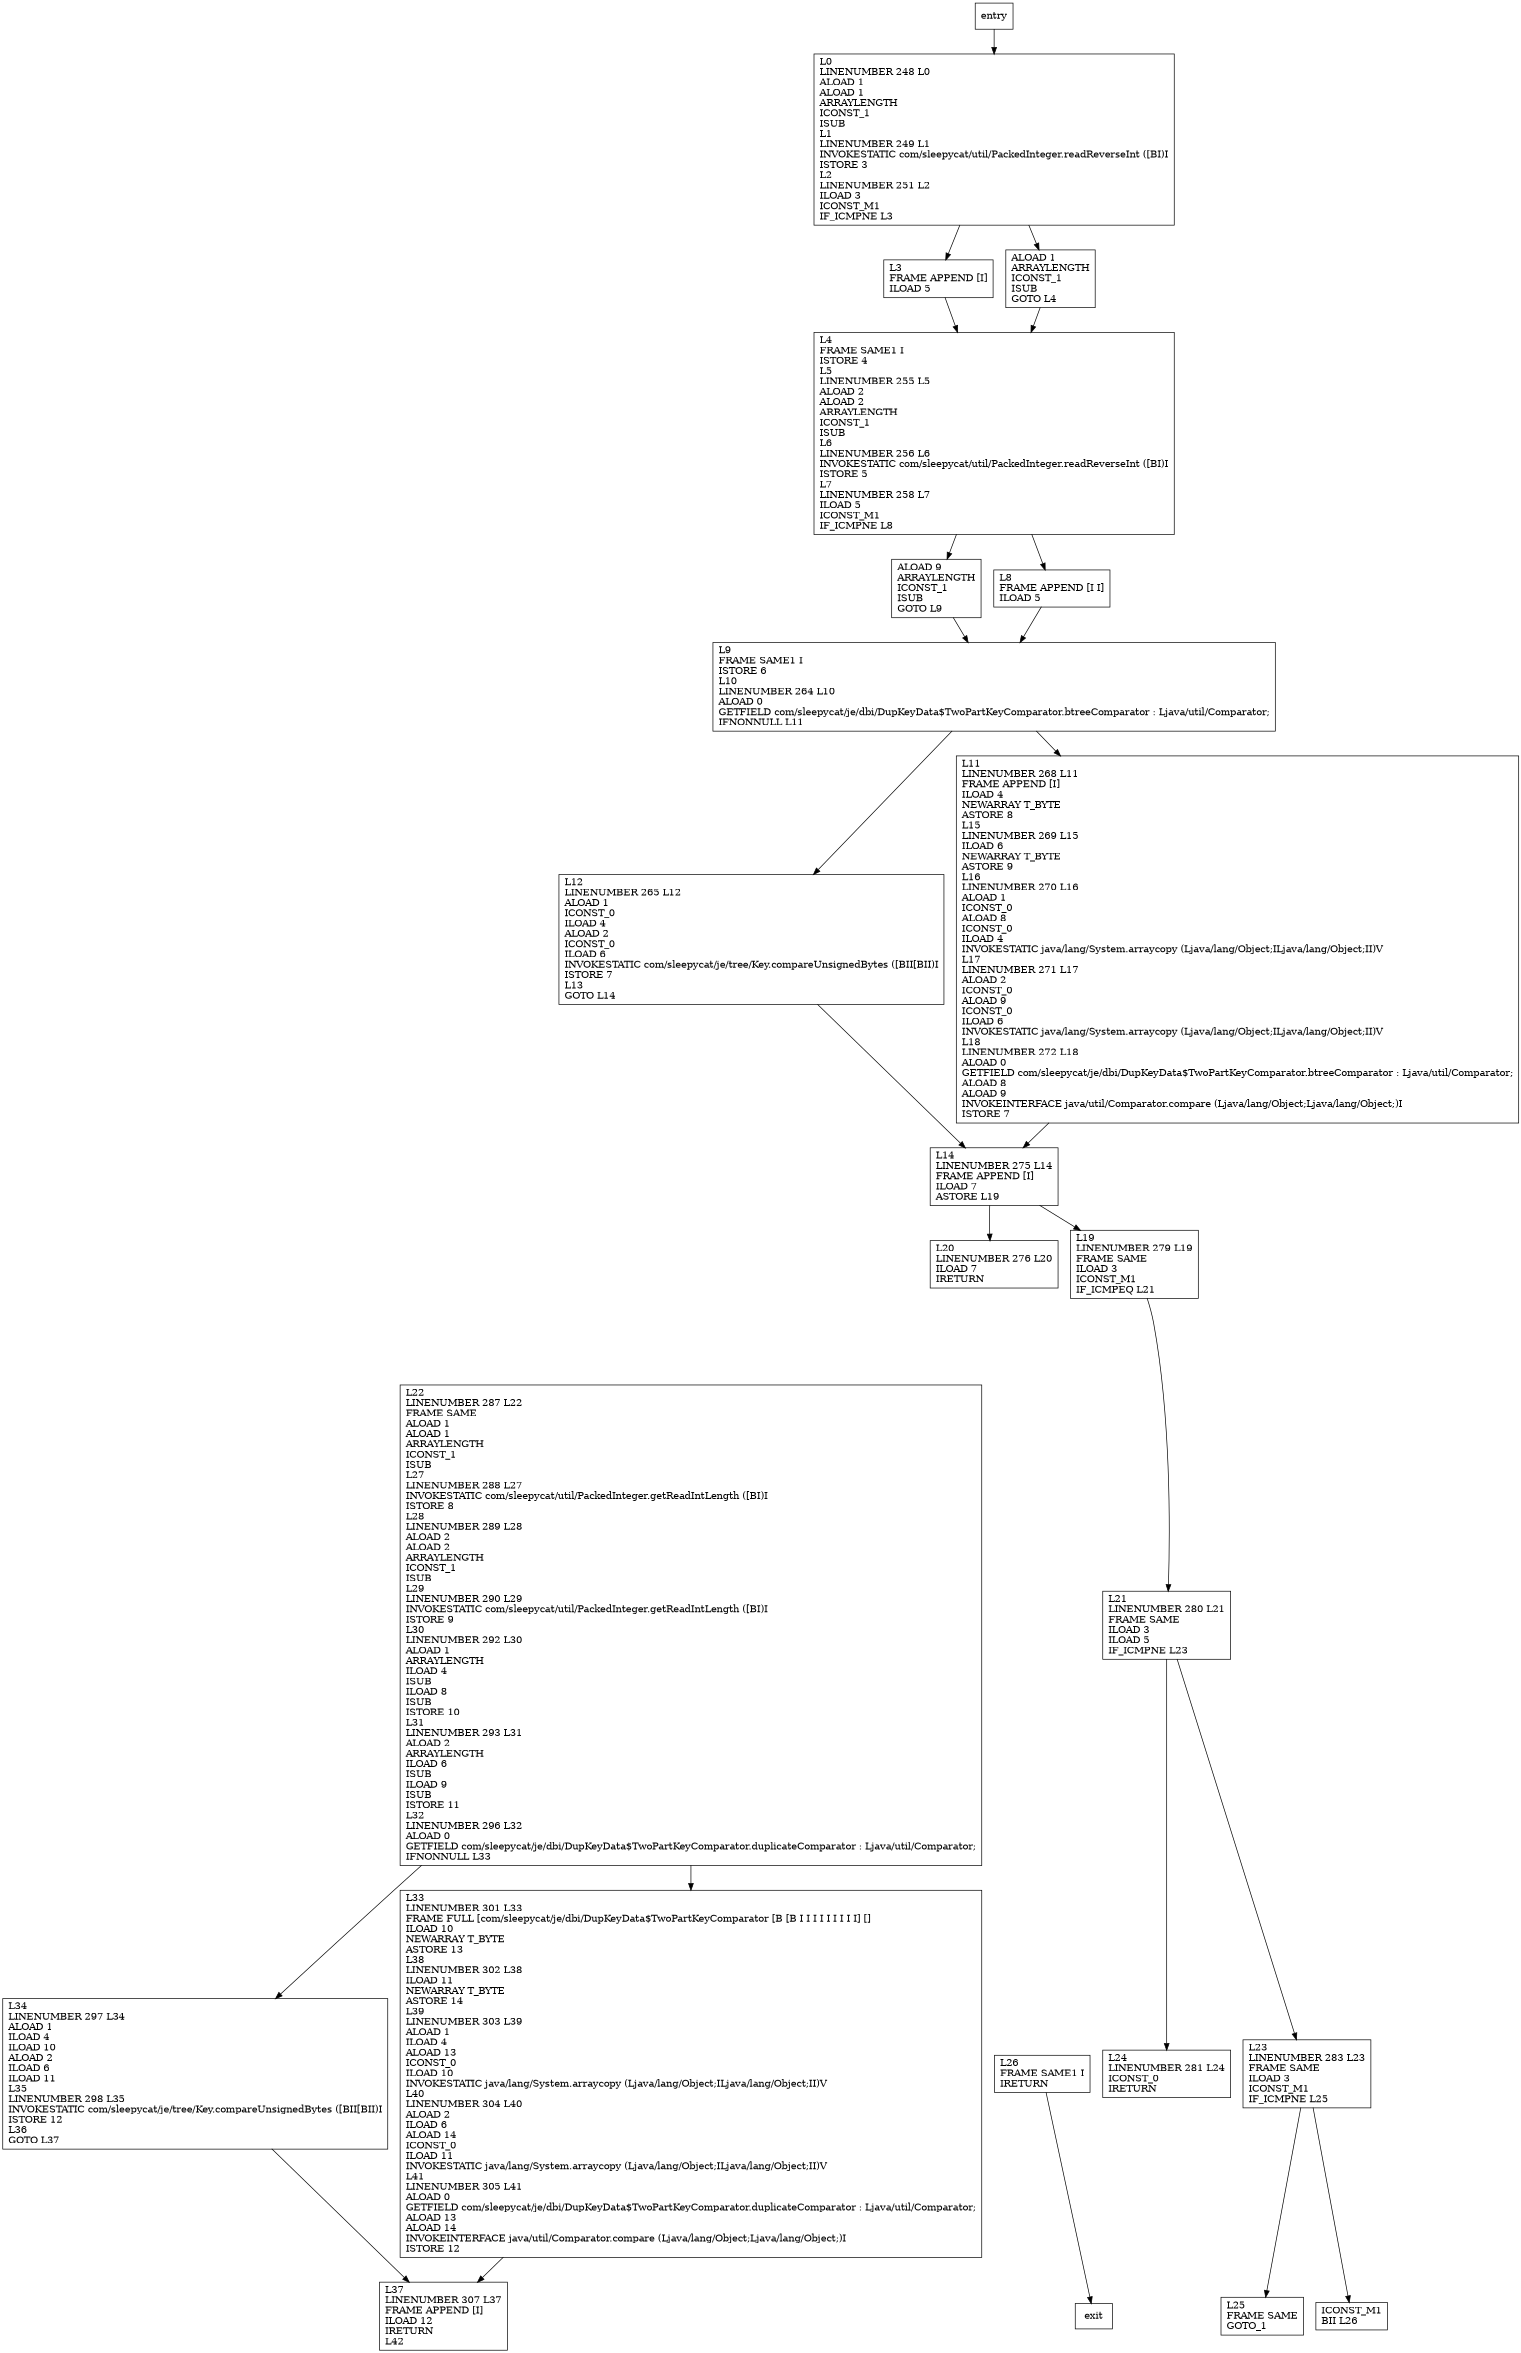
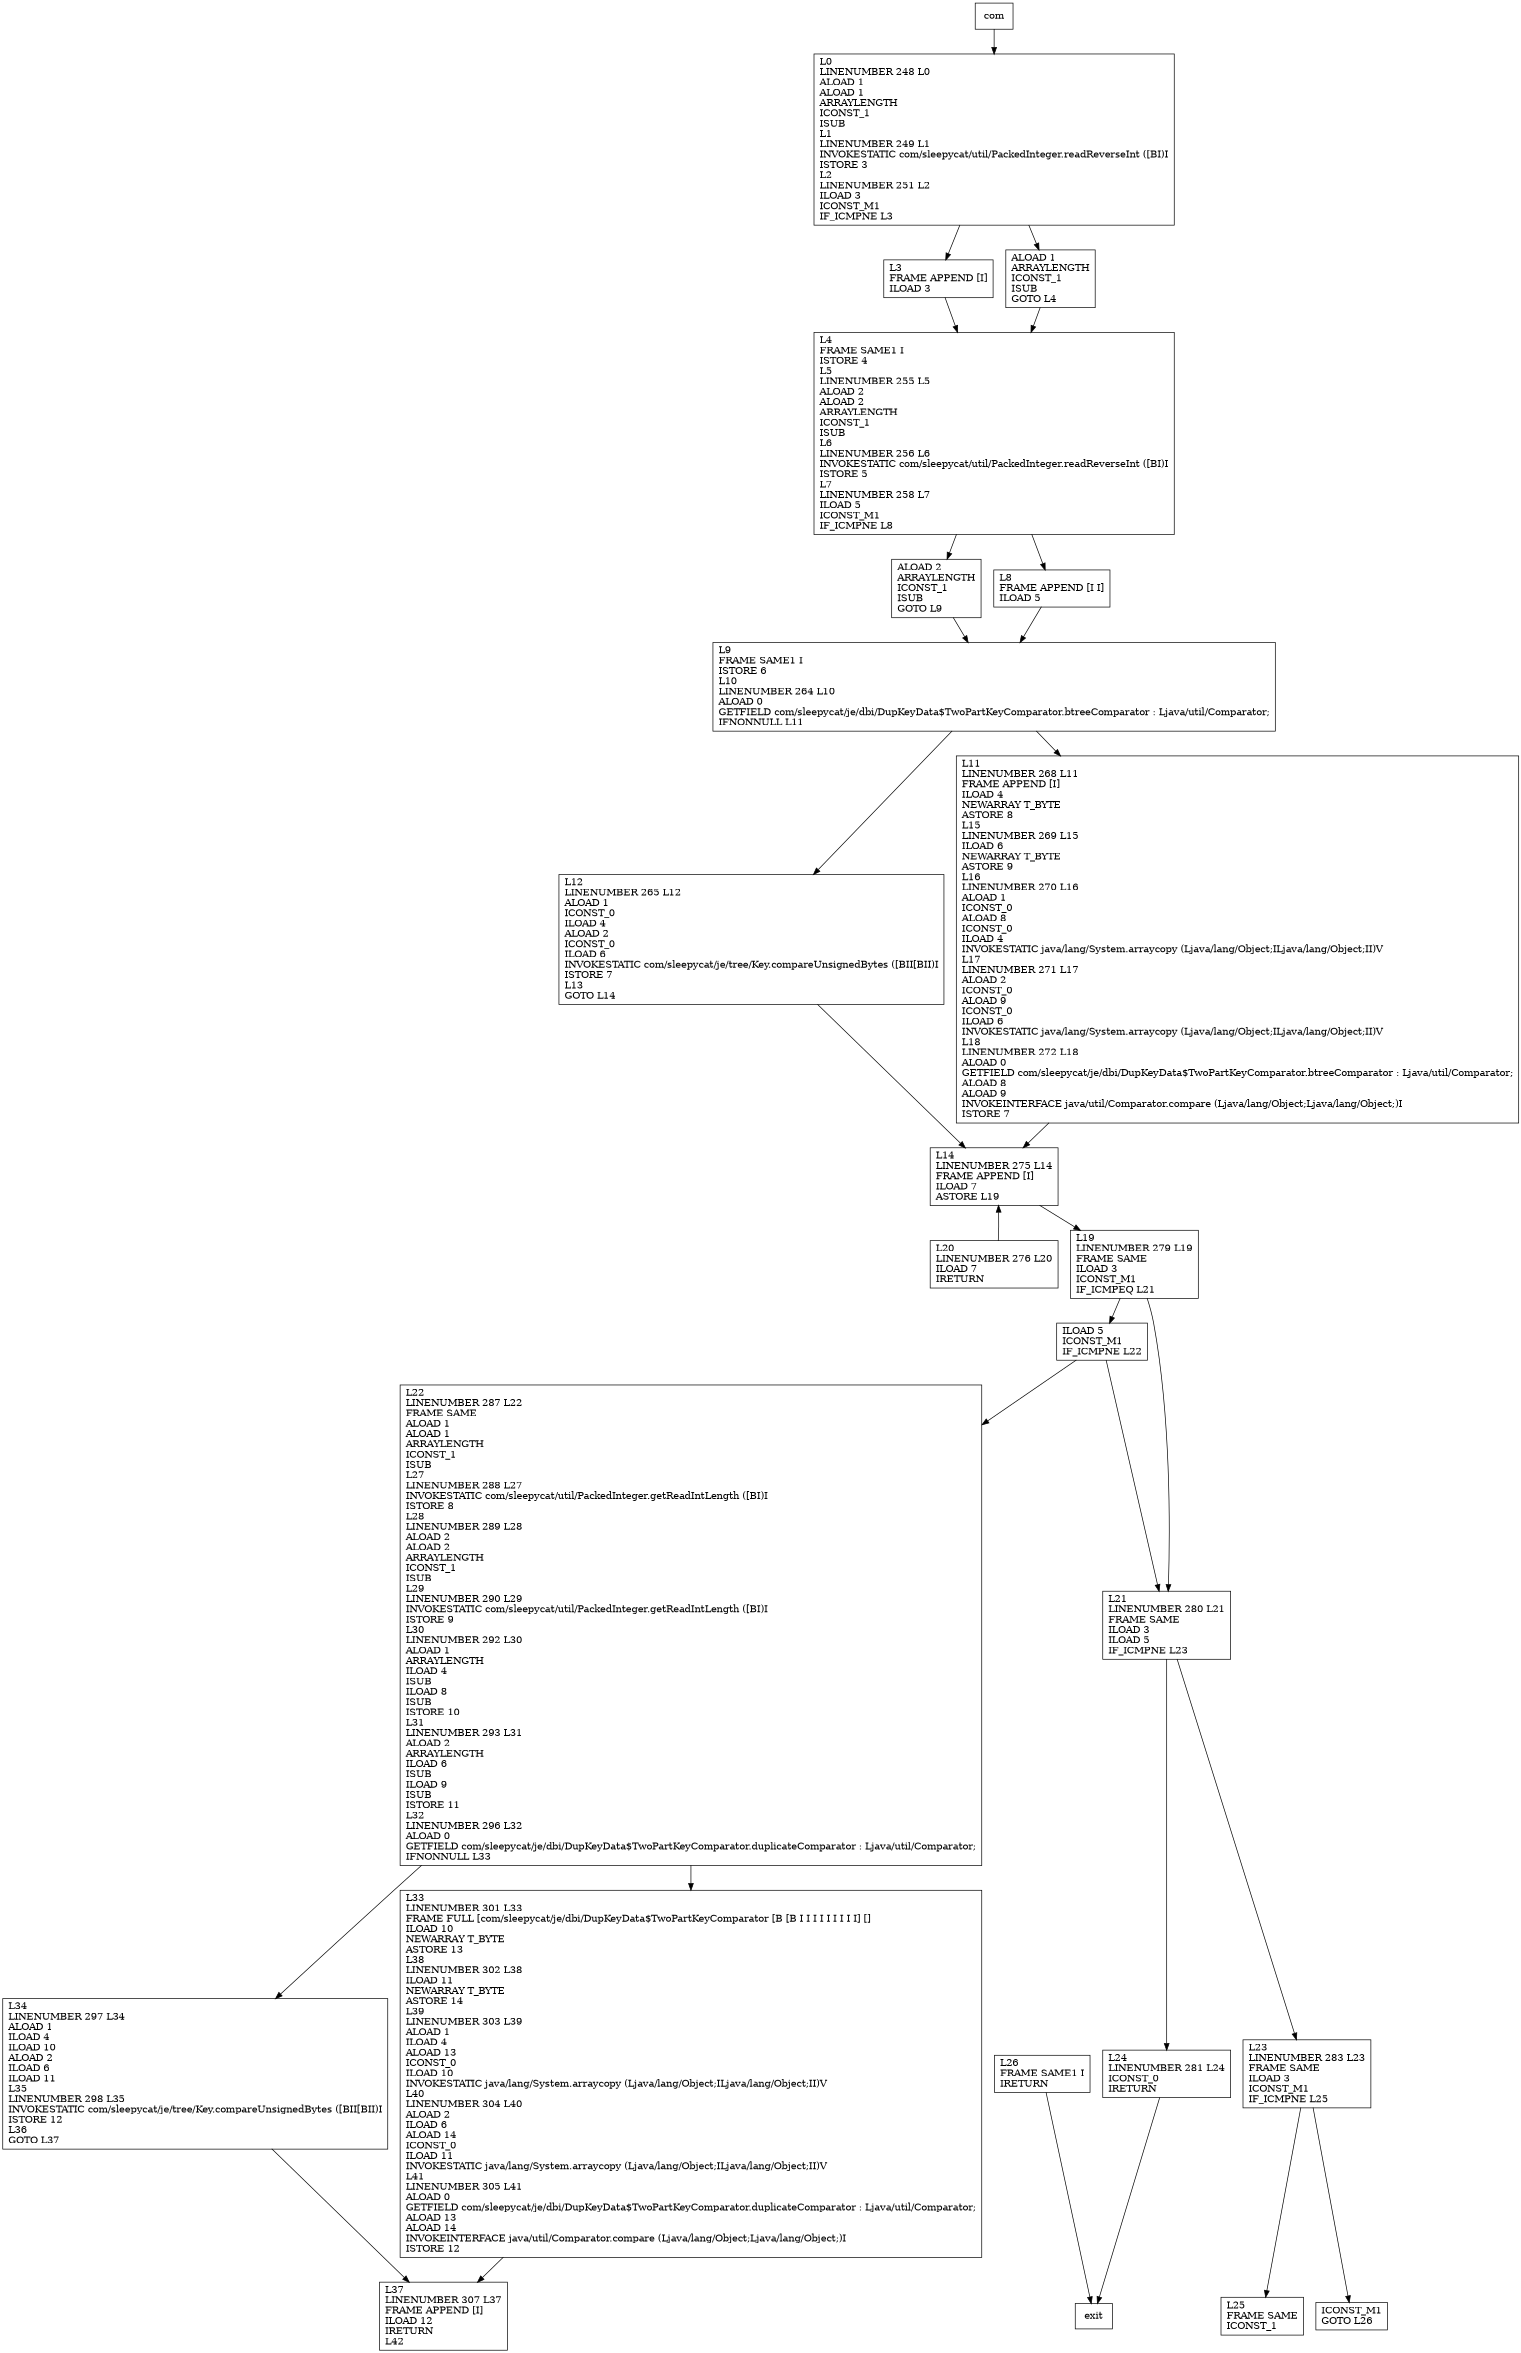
(994, 16) -> (994, 16)
(938, 279) -> (938, 279)
(936, 588) -> (936, 588)
(989, 1220) -> (999, 1227)
none -> (1102, 1342)
none -> (1130, 2197)
(1262, 2316) -> (1262, 2316)
(1352, 2316) -> (1352, 2316)
